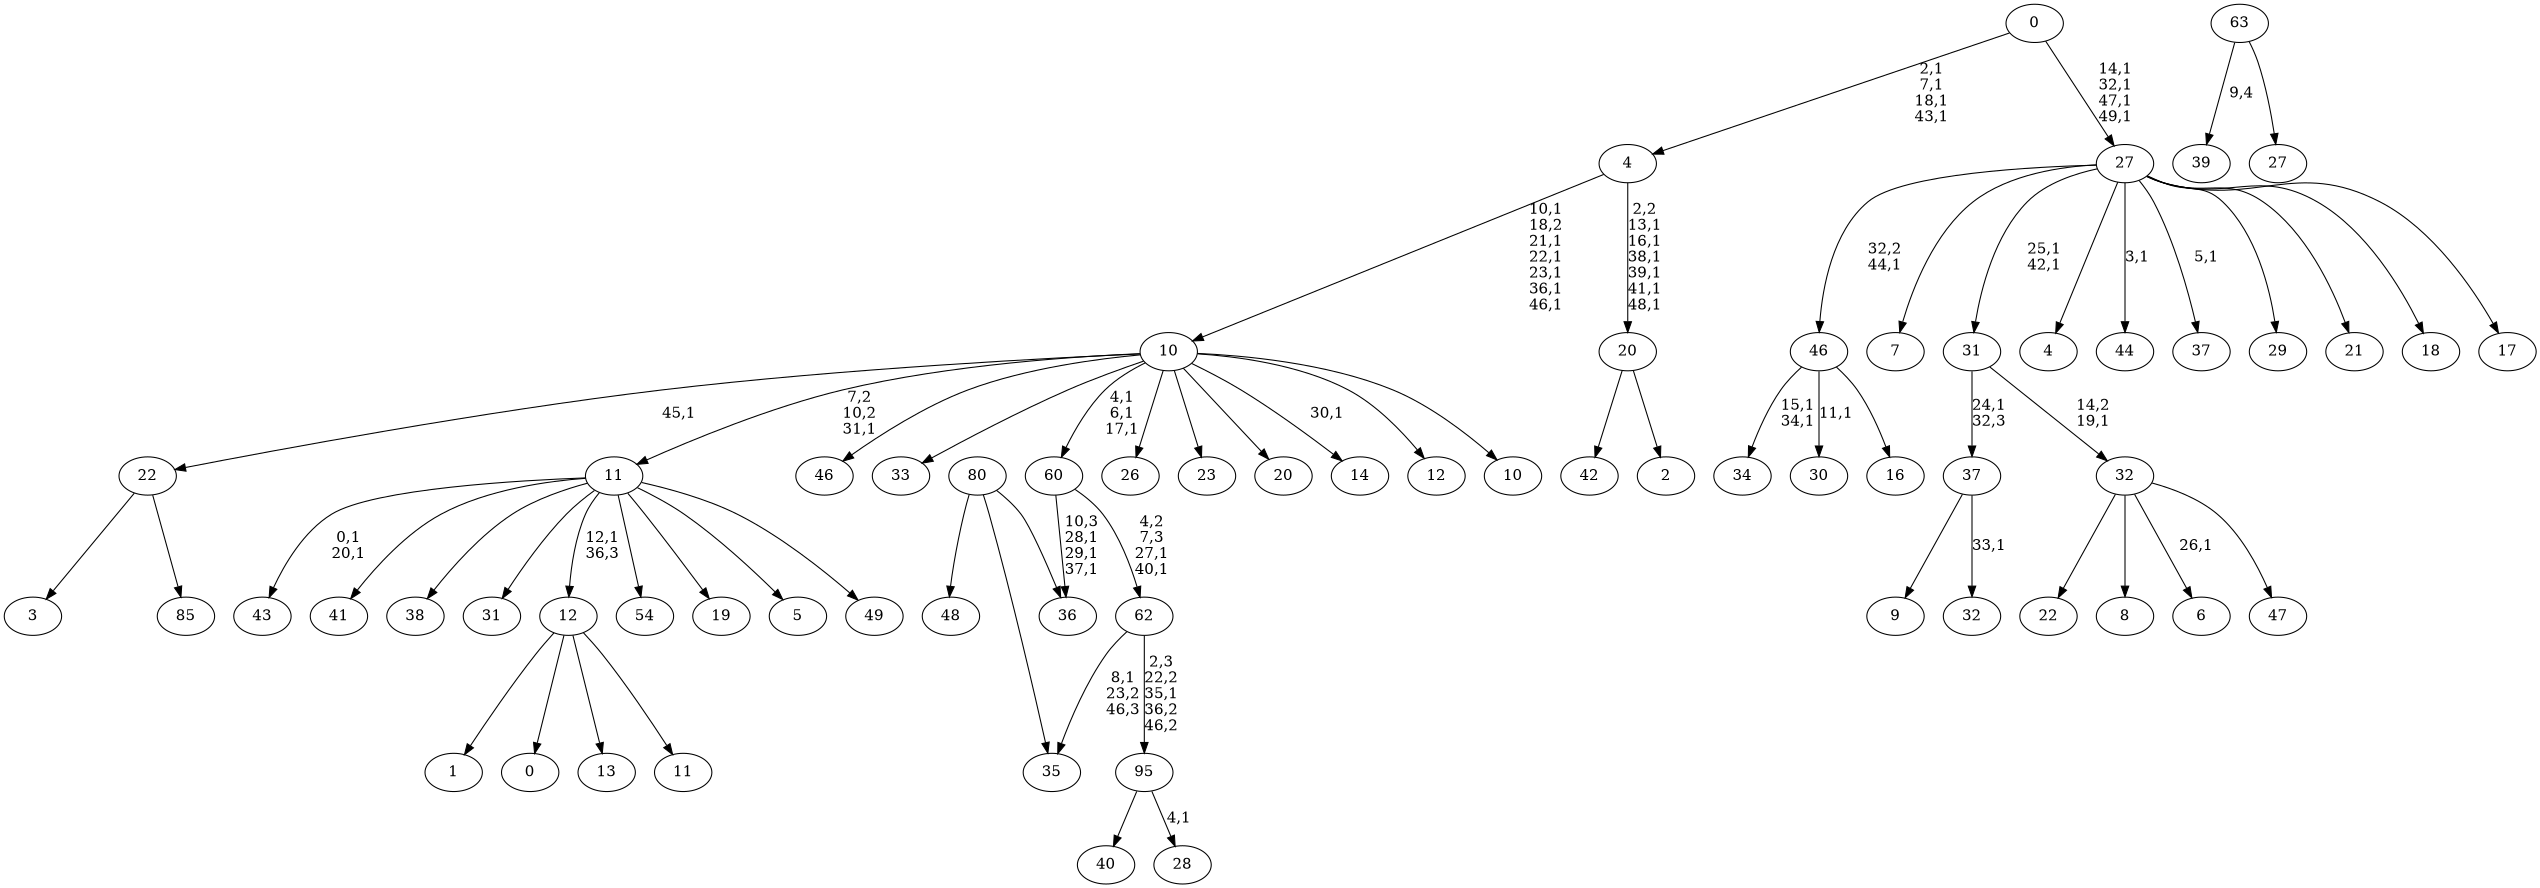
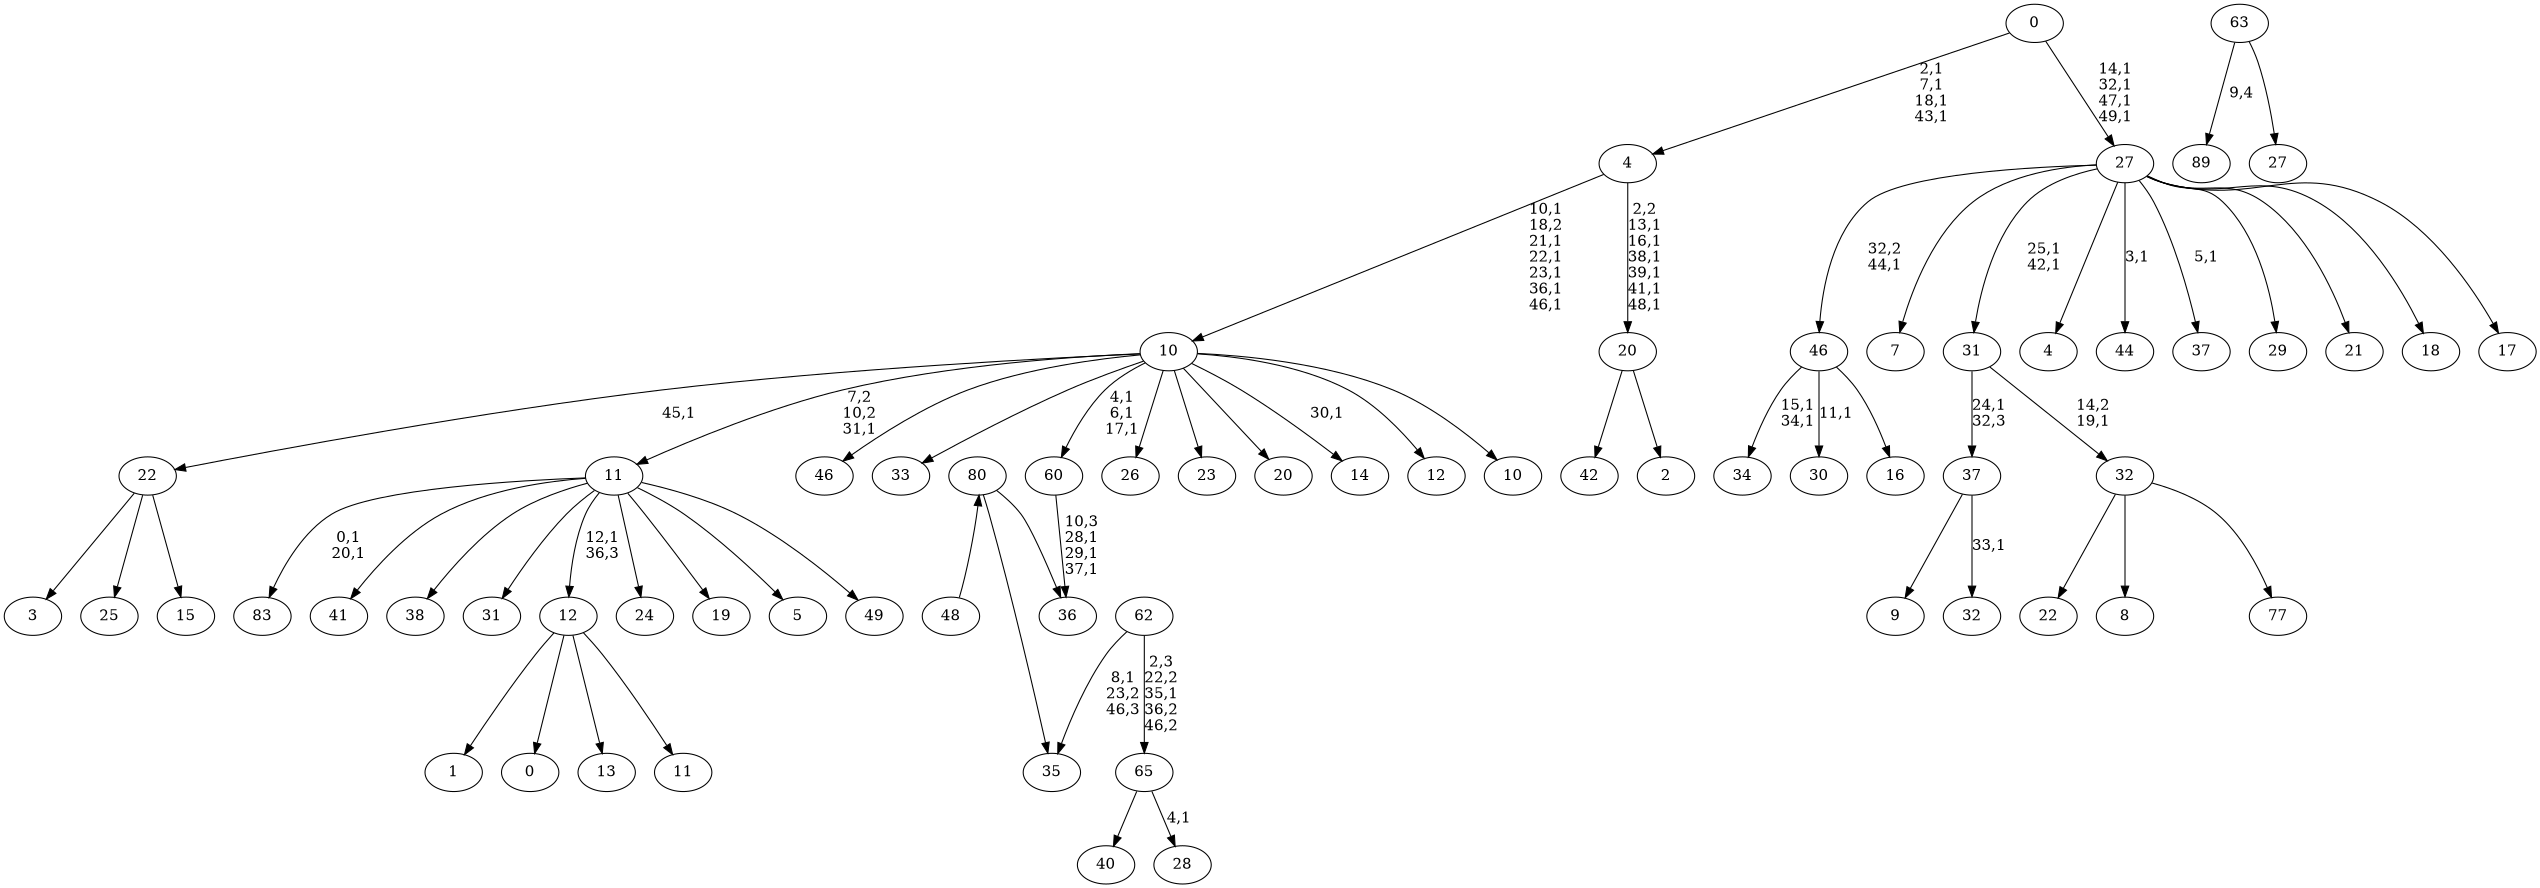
(2202, 164) -> (2202, 164)
(1115, 532) -> none
(958, 540) -> (970, 552)
none -> (109, 616)
(186, 616) -> (186, 616)
(262, 616) -> (262, 616)
(645, 616) -> (645, 616)
(2202, 616) -> none
(2278, 616) -> (2278, 616)
(1144, 772) -> (1144, 772)
